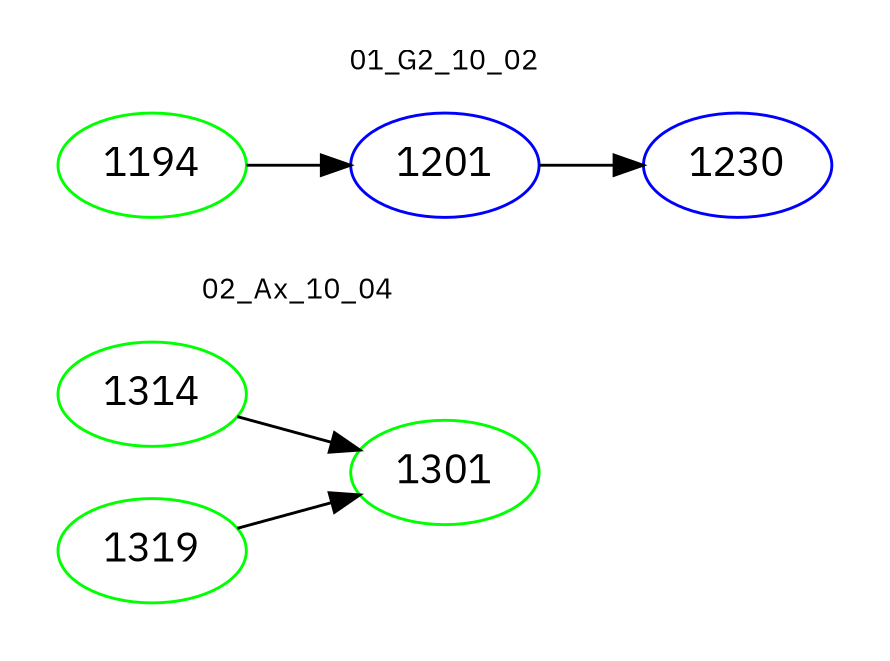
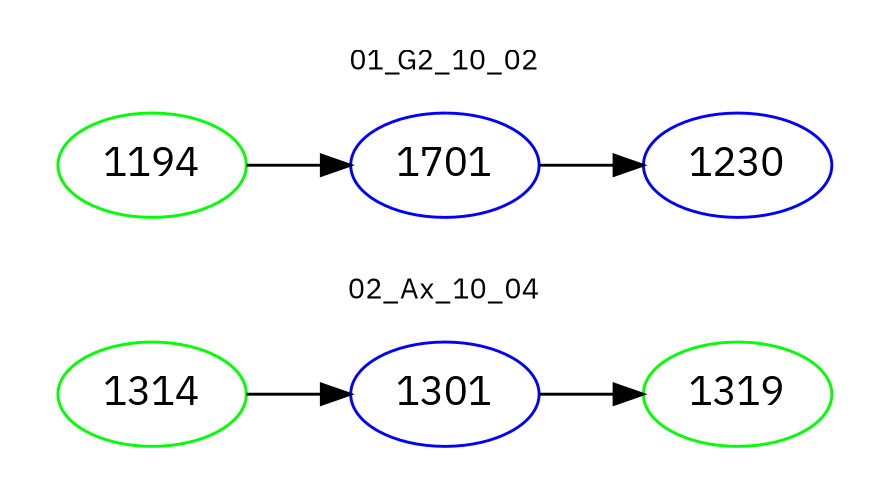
(445, 165) -> (445, 165)
(445, 472) -> (445, 394)
(285, 515) -> (576, 394)
